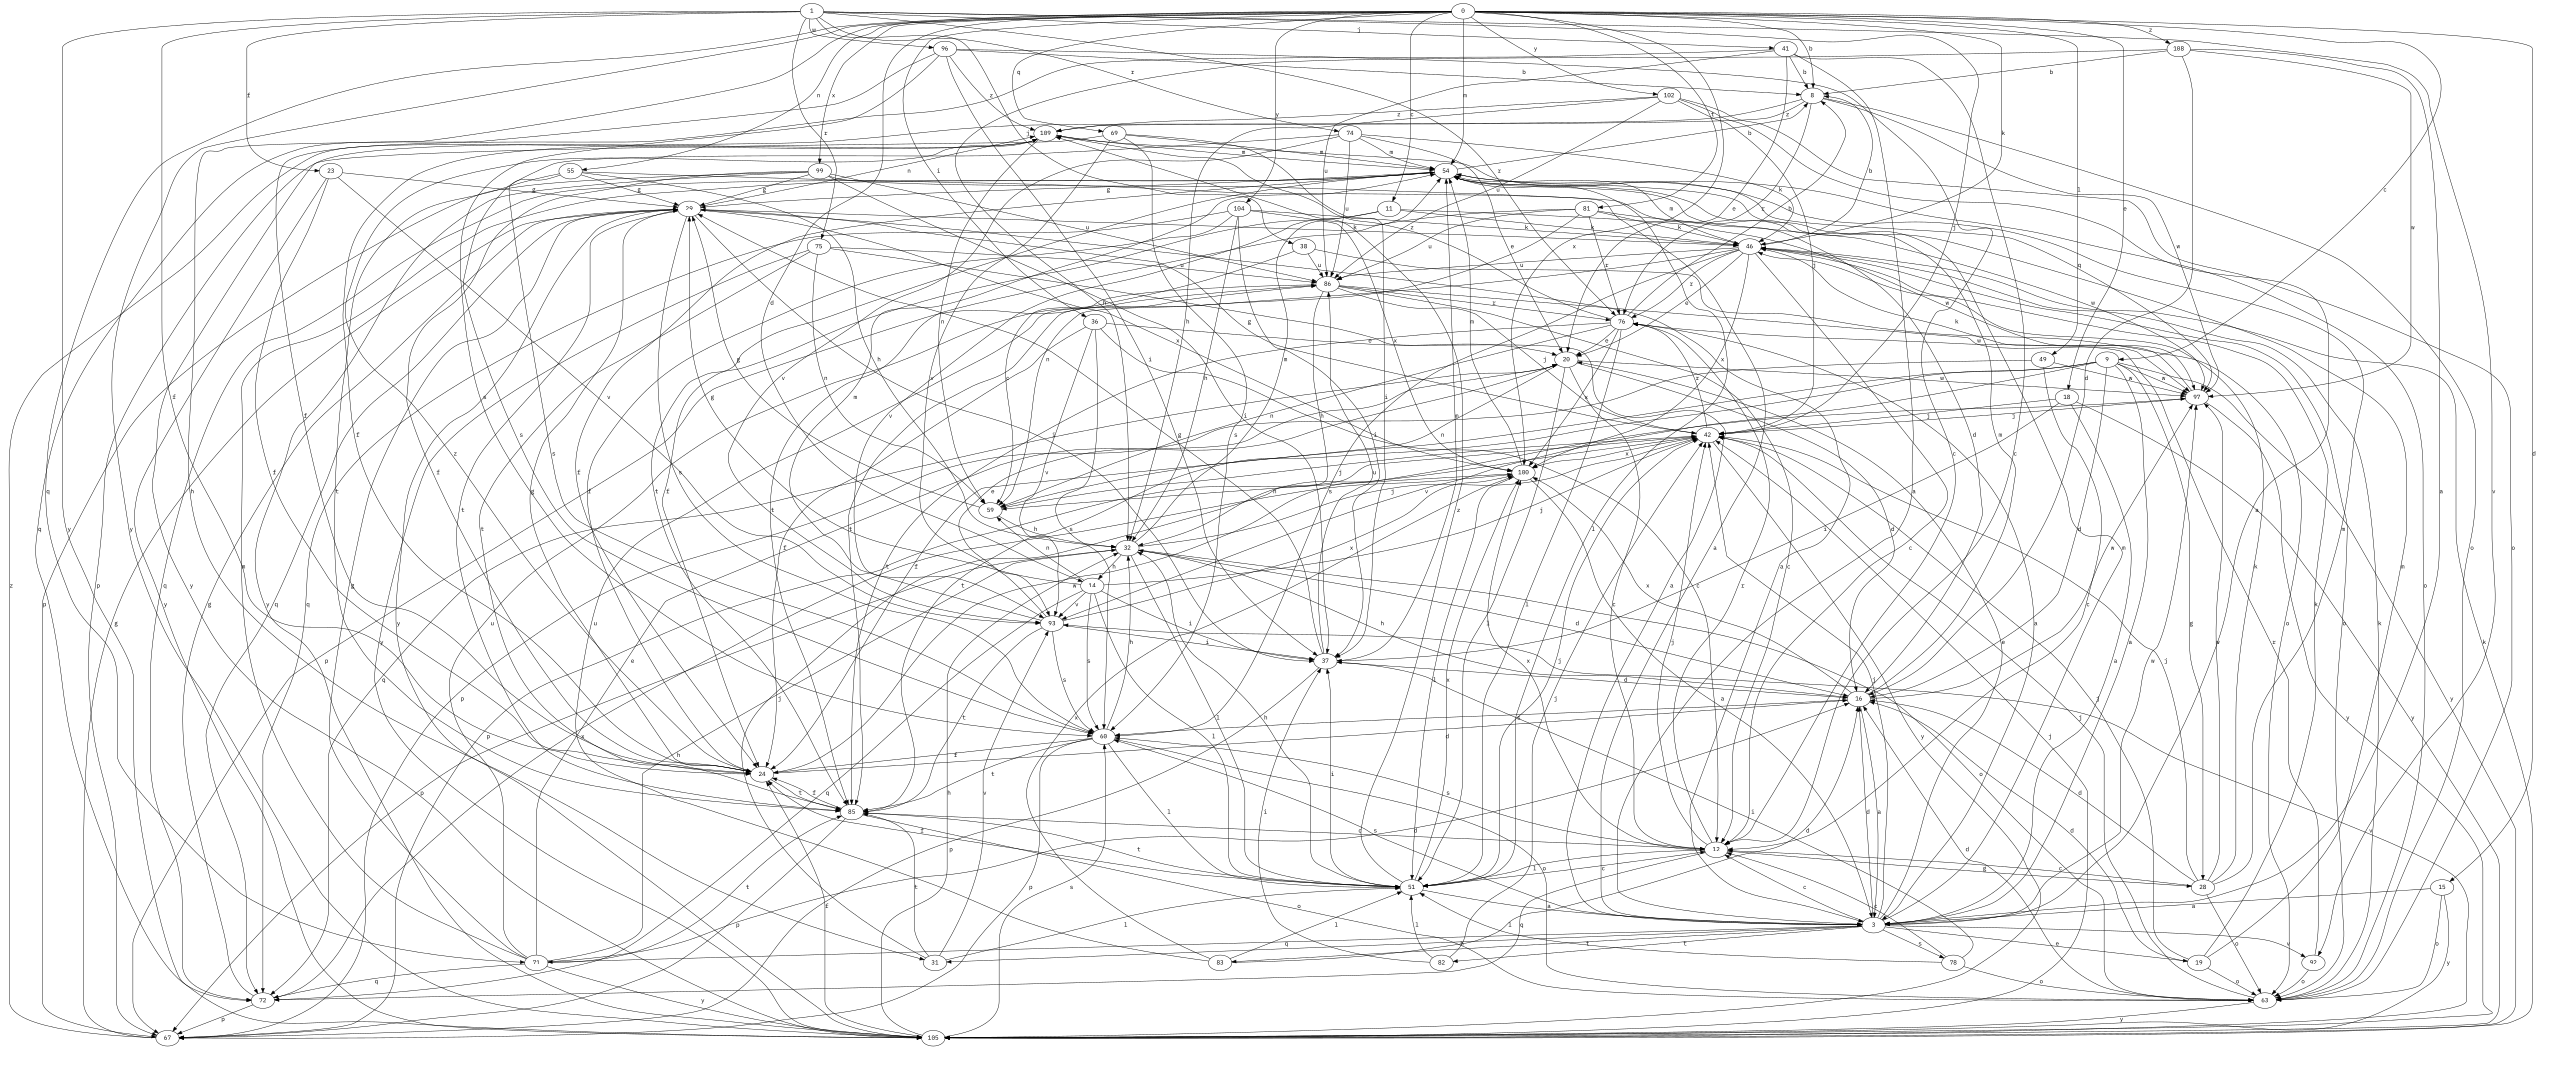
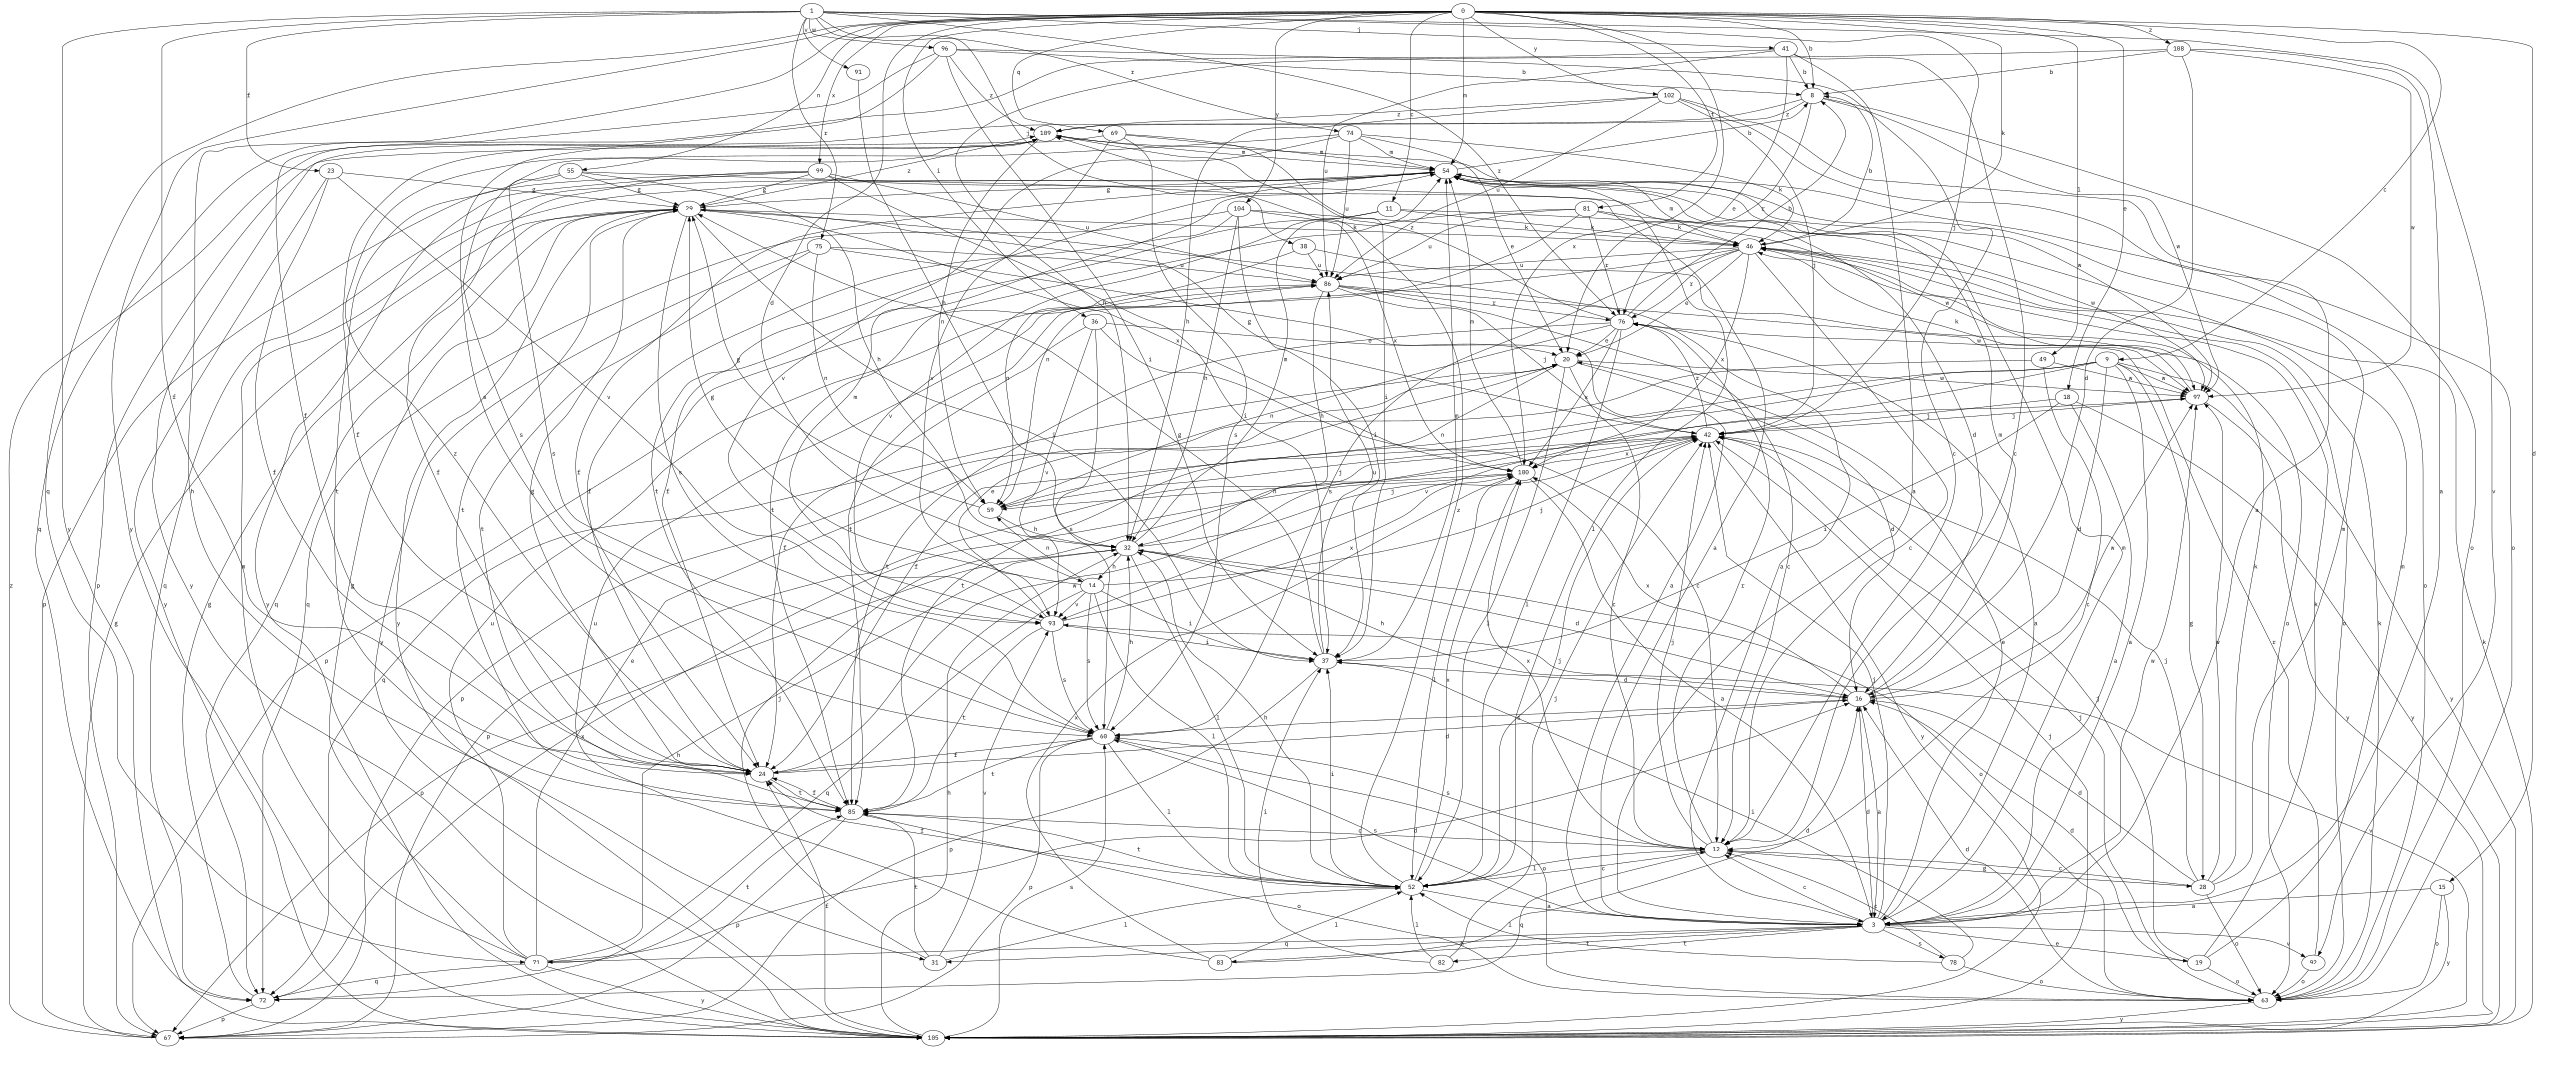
none -> (858, 72)
(909, 171) -> (909, 171)
(2080, 265) -> (2080, 265)
(1008, 379) -> (1008, 379)
(1412, 887) -> (1412, 887)
